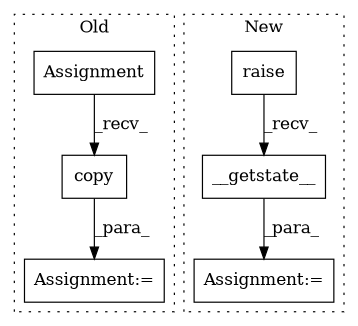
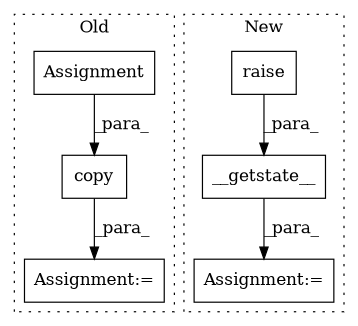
(121, 125) -> (121, 125)
(291, 125) -> (291, 125)
